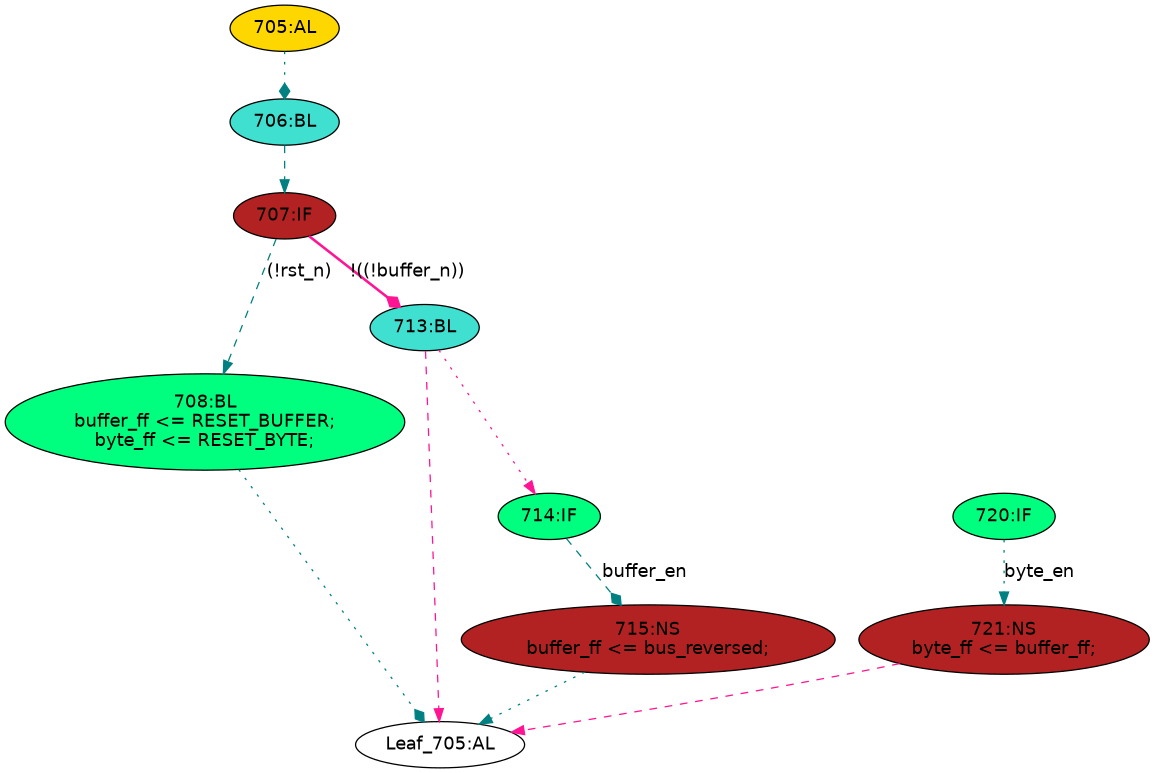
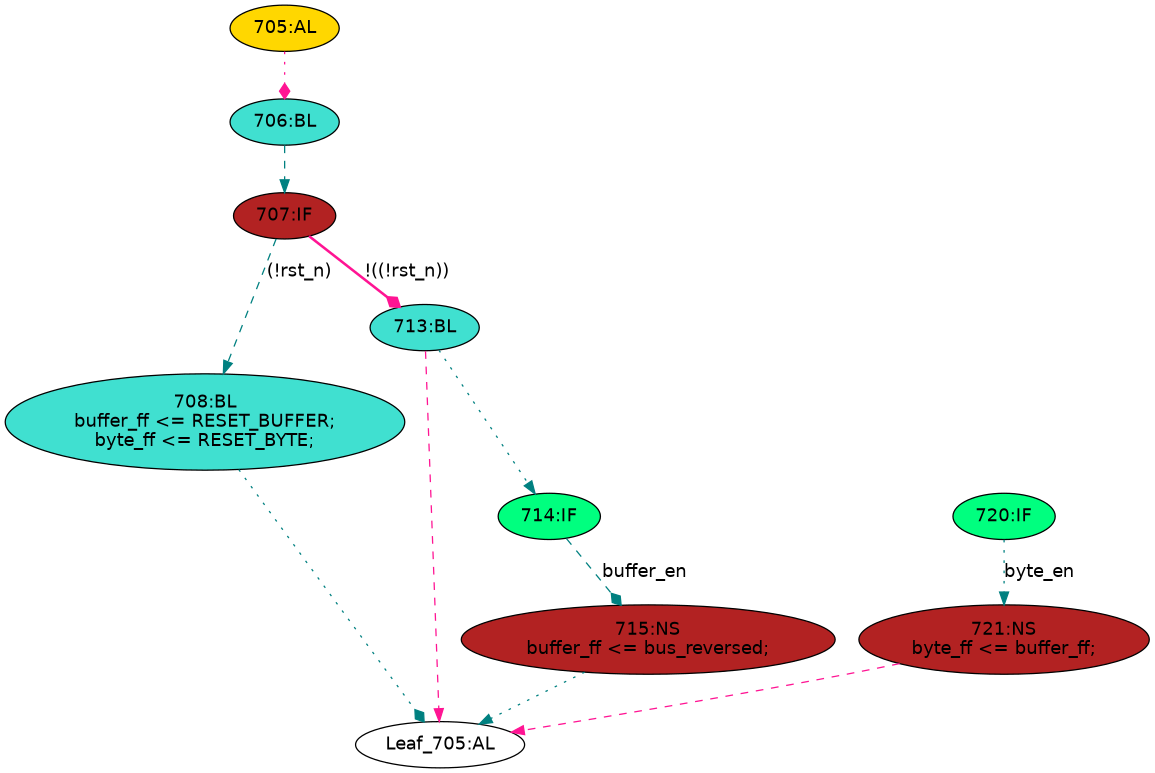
(285, 67) -> (285, 67)
(407, 272) -> (407, 272)
(483, 417) -> (483, 417)
(205, 422) -> (205, 422)
